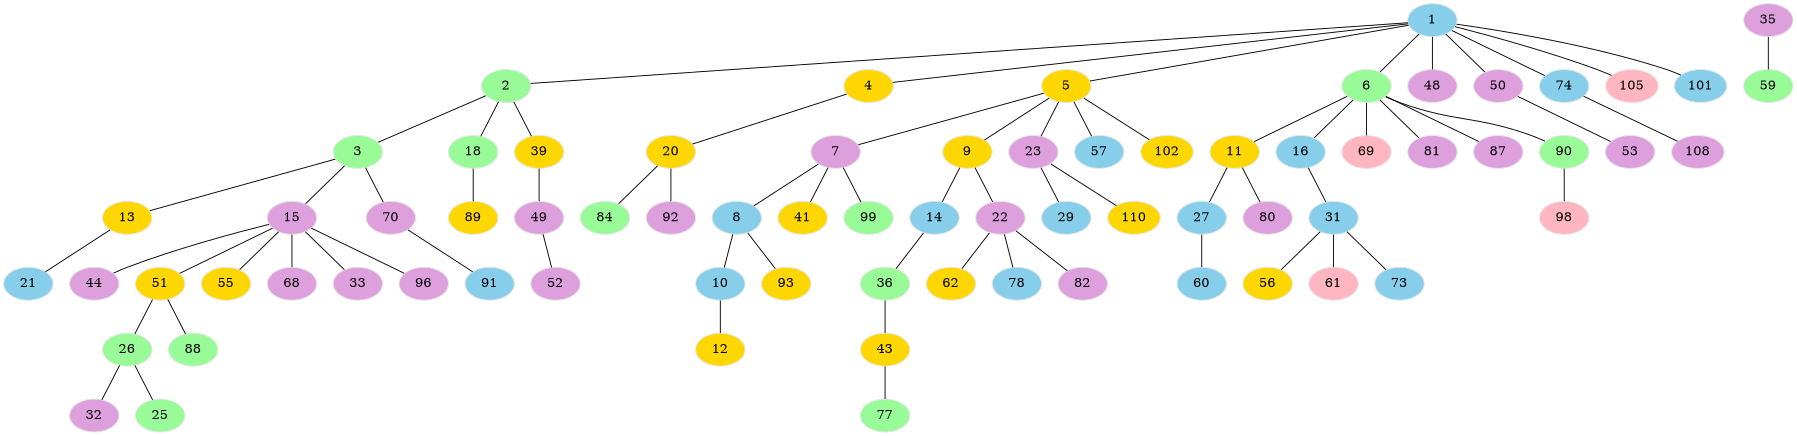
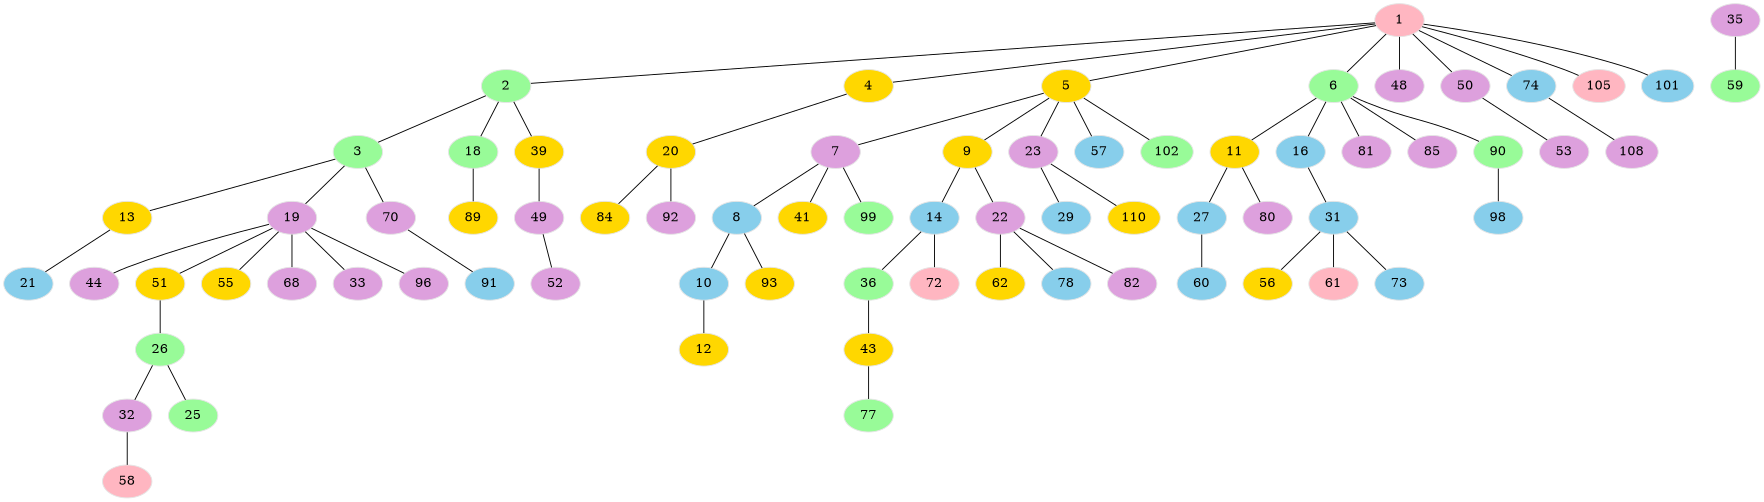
(1432, 20) -> (1399, 20)
(1167, 152) -> (1167, 152)
(1367, 152) -> none
(1498, 152) -> (1432, 152)
(292, 218) -> (292, 218)
(605, 218) -> (605, 218)
(1564, 218) -> (1498, 218)
none -> (934, 284)
(193, 350) -> none
none -> (127, 481)
